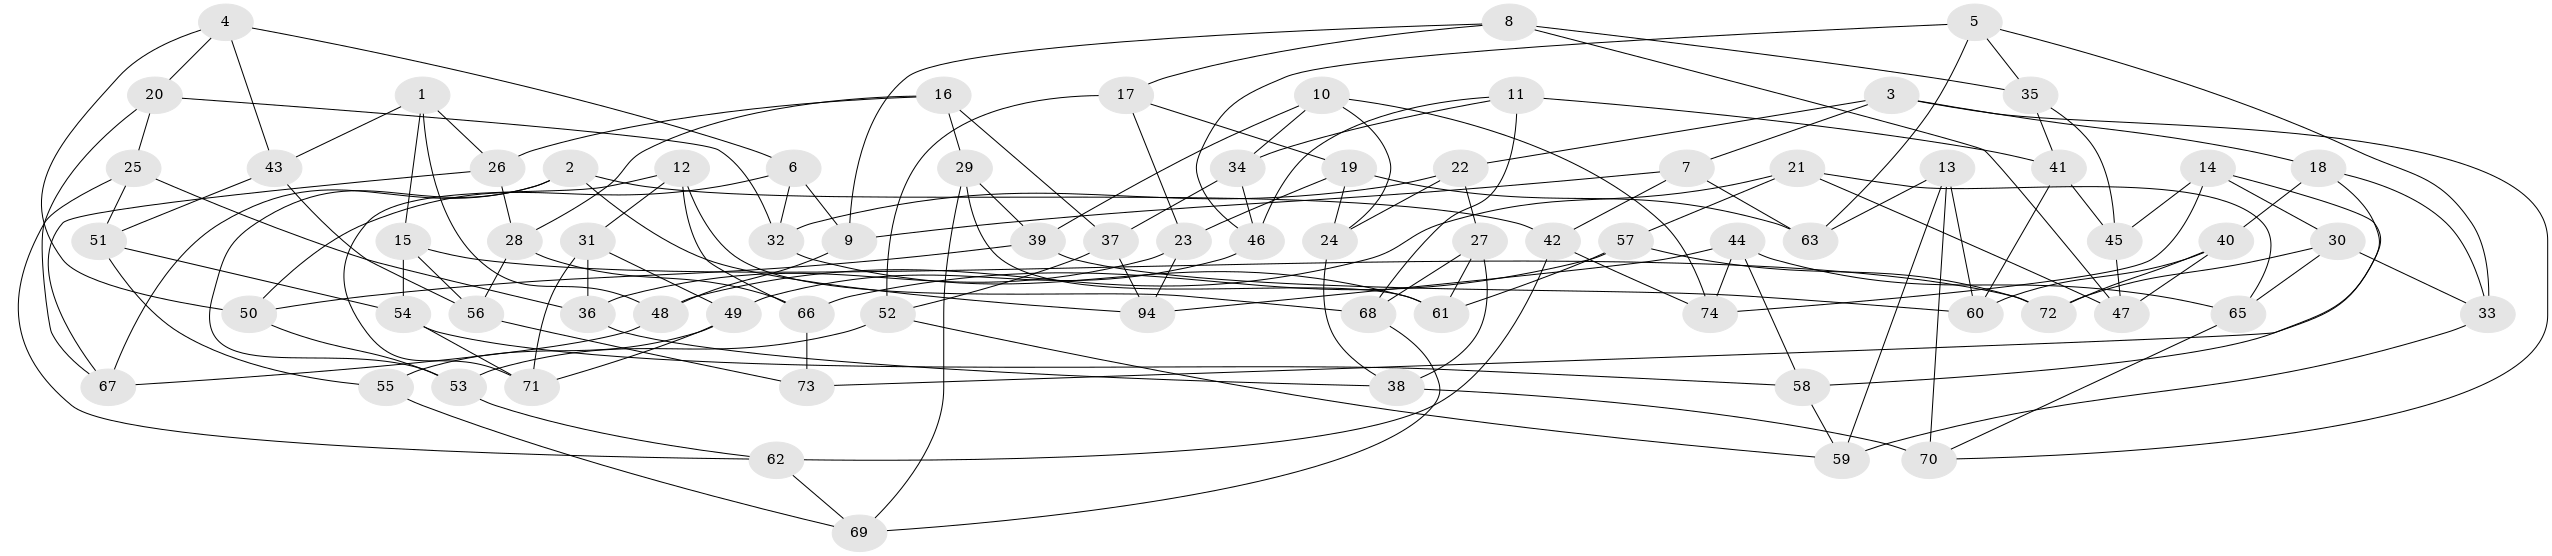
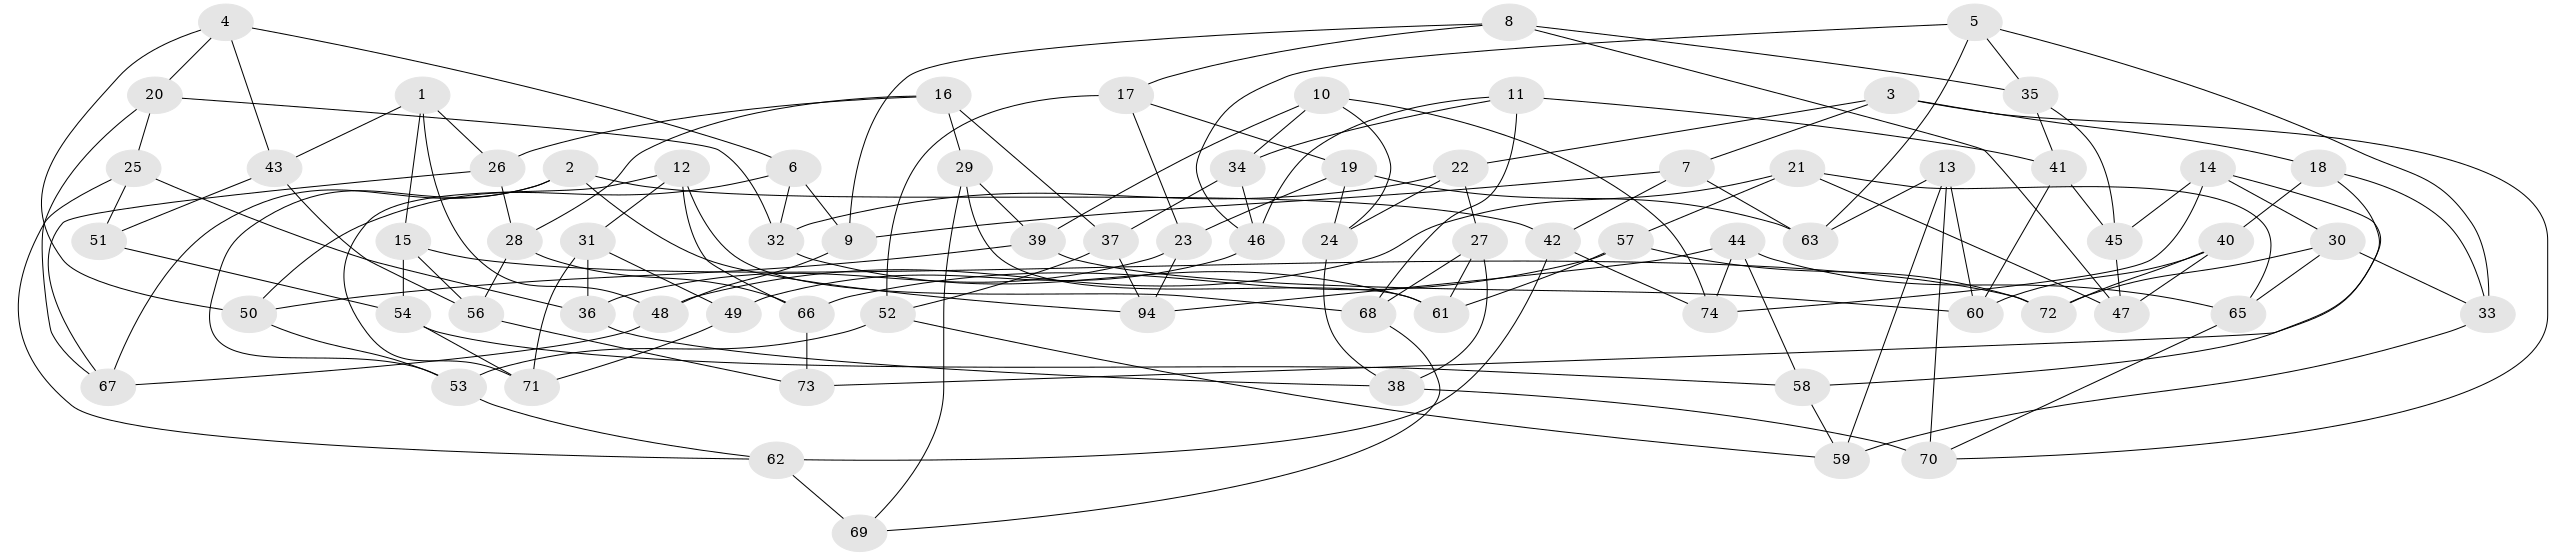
(386, 387) -> none
